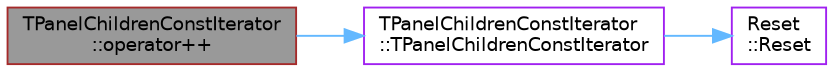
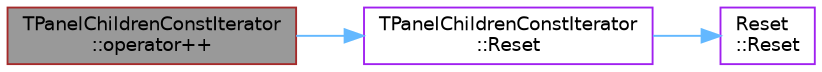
(514, 36) -> (508, 36)
